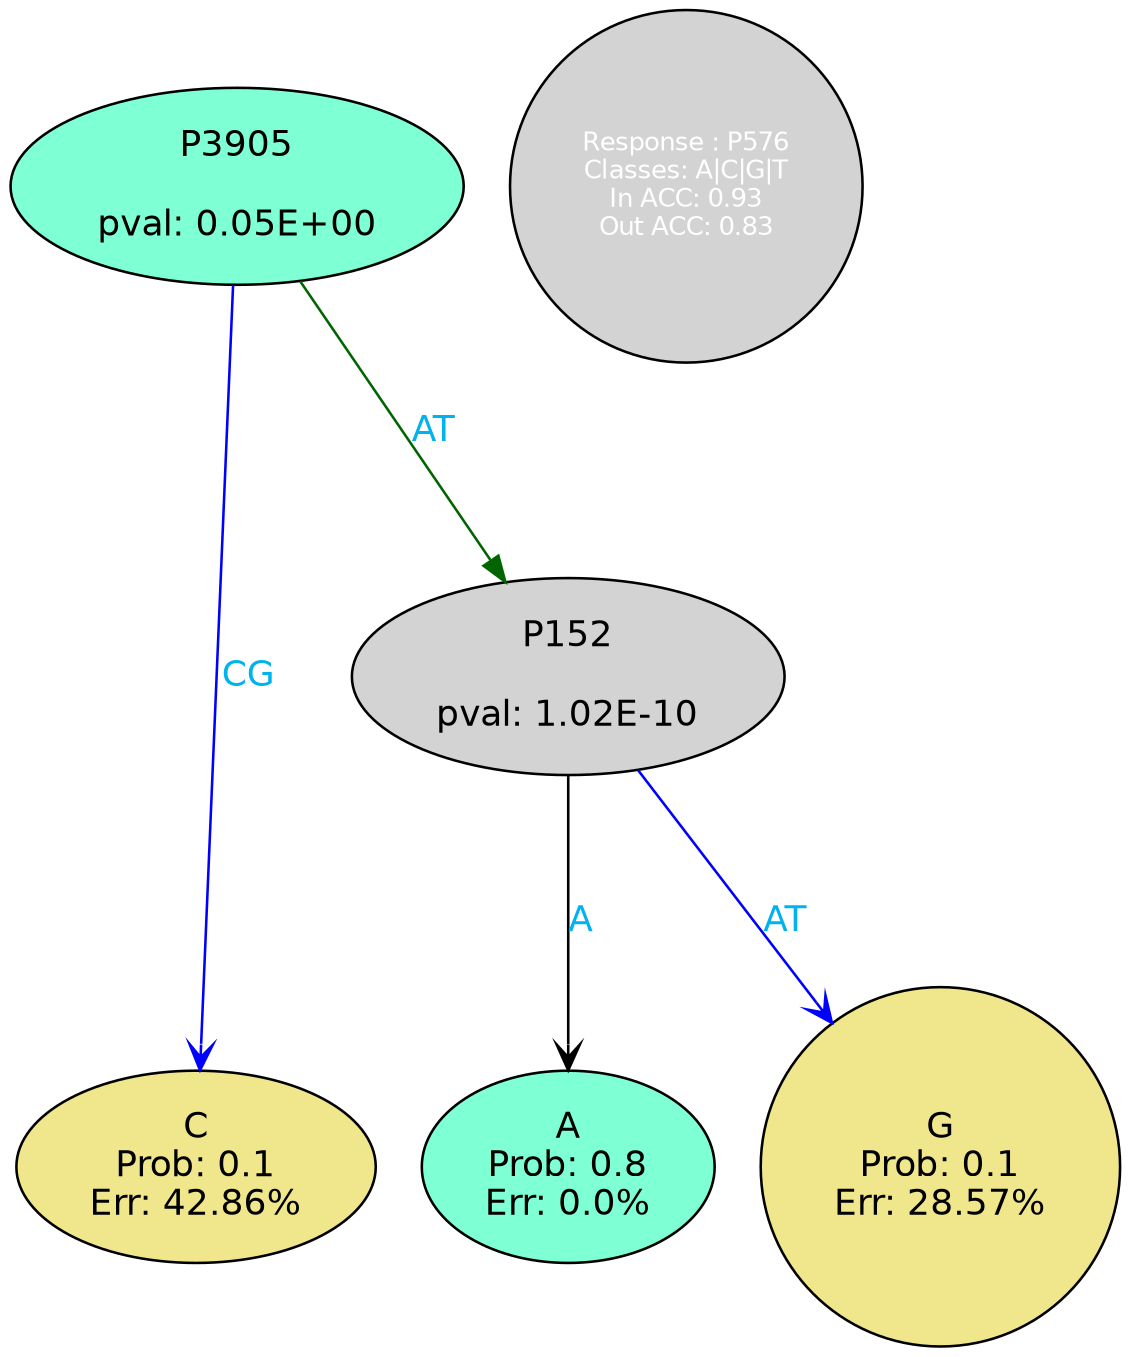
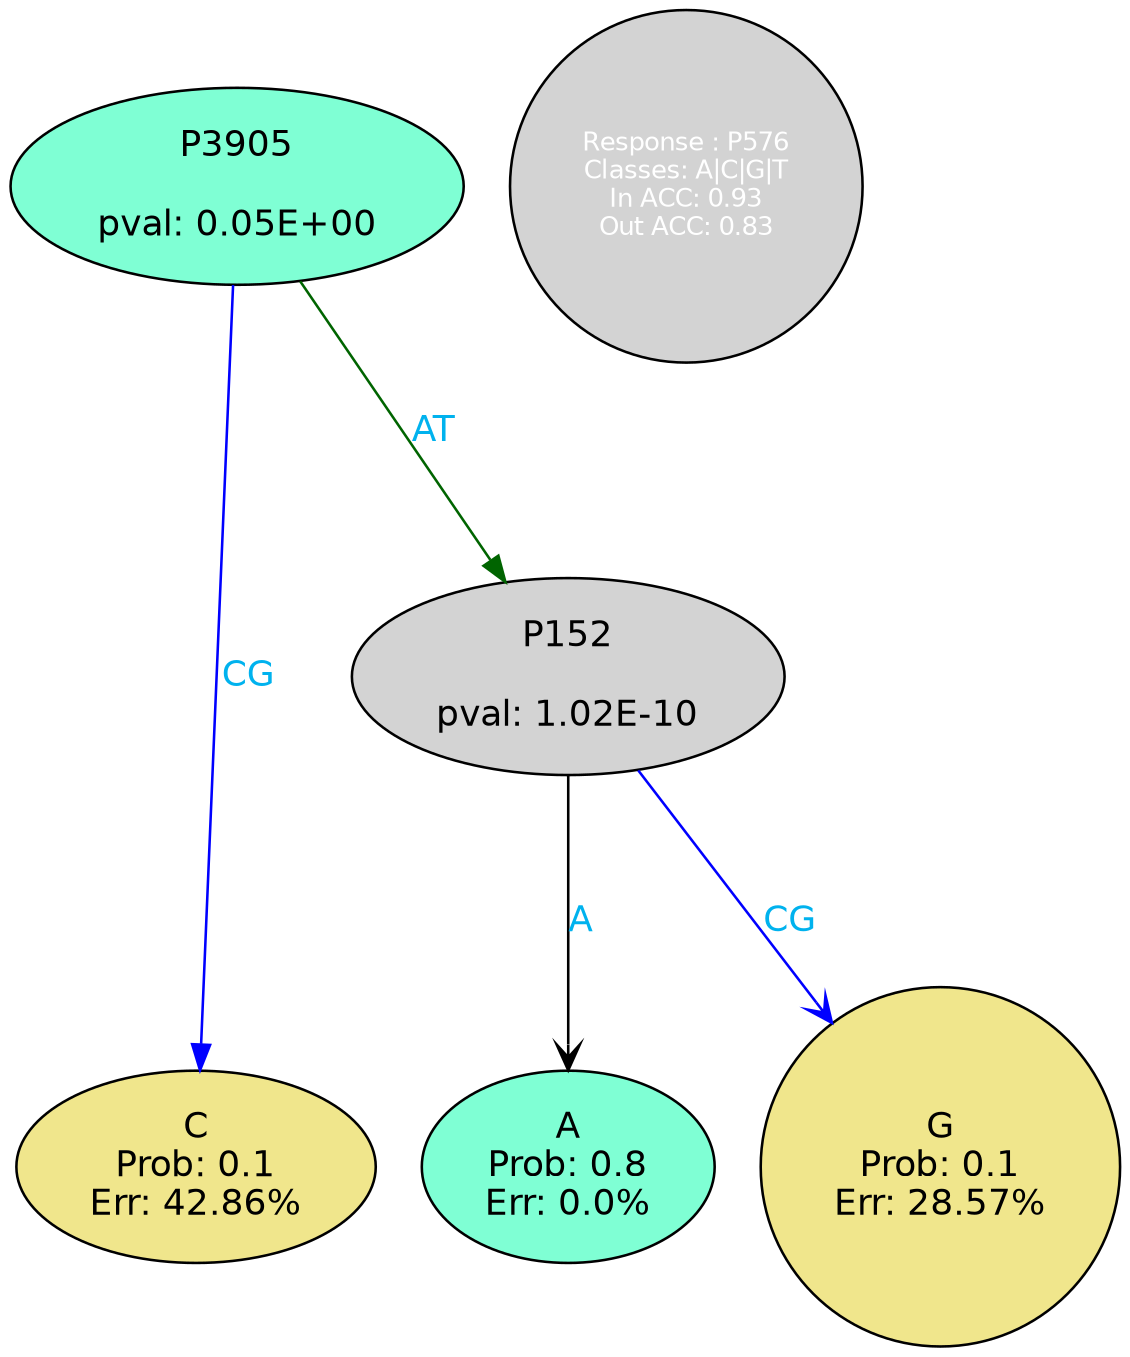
(217, 664) -> (217, 664)
(785, 922) -> (790, 922)
